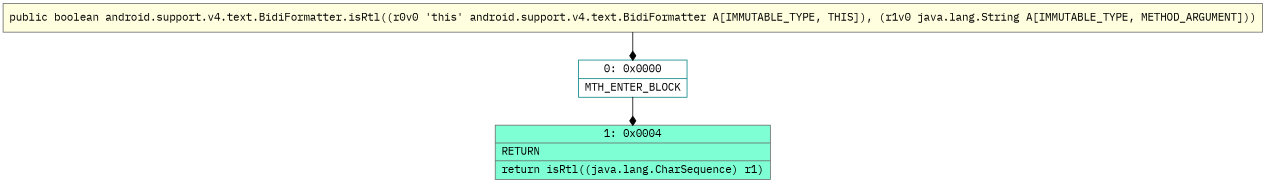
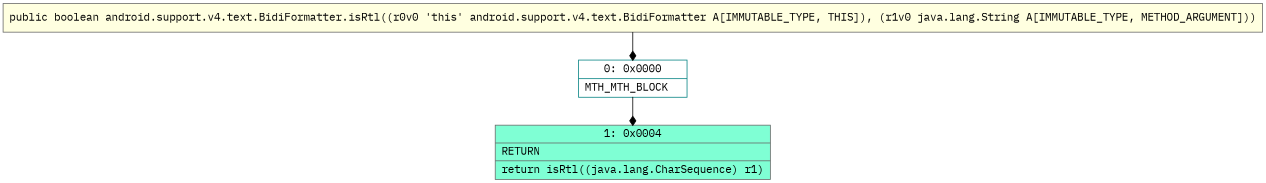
(633, 88) -> (627, 88)
